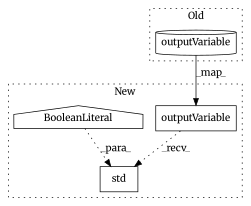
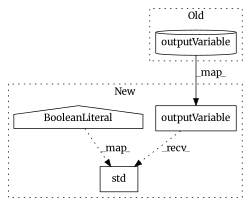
(116, 149) -> (116, 149)
